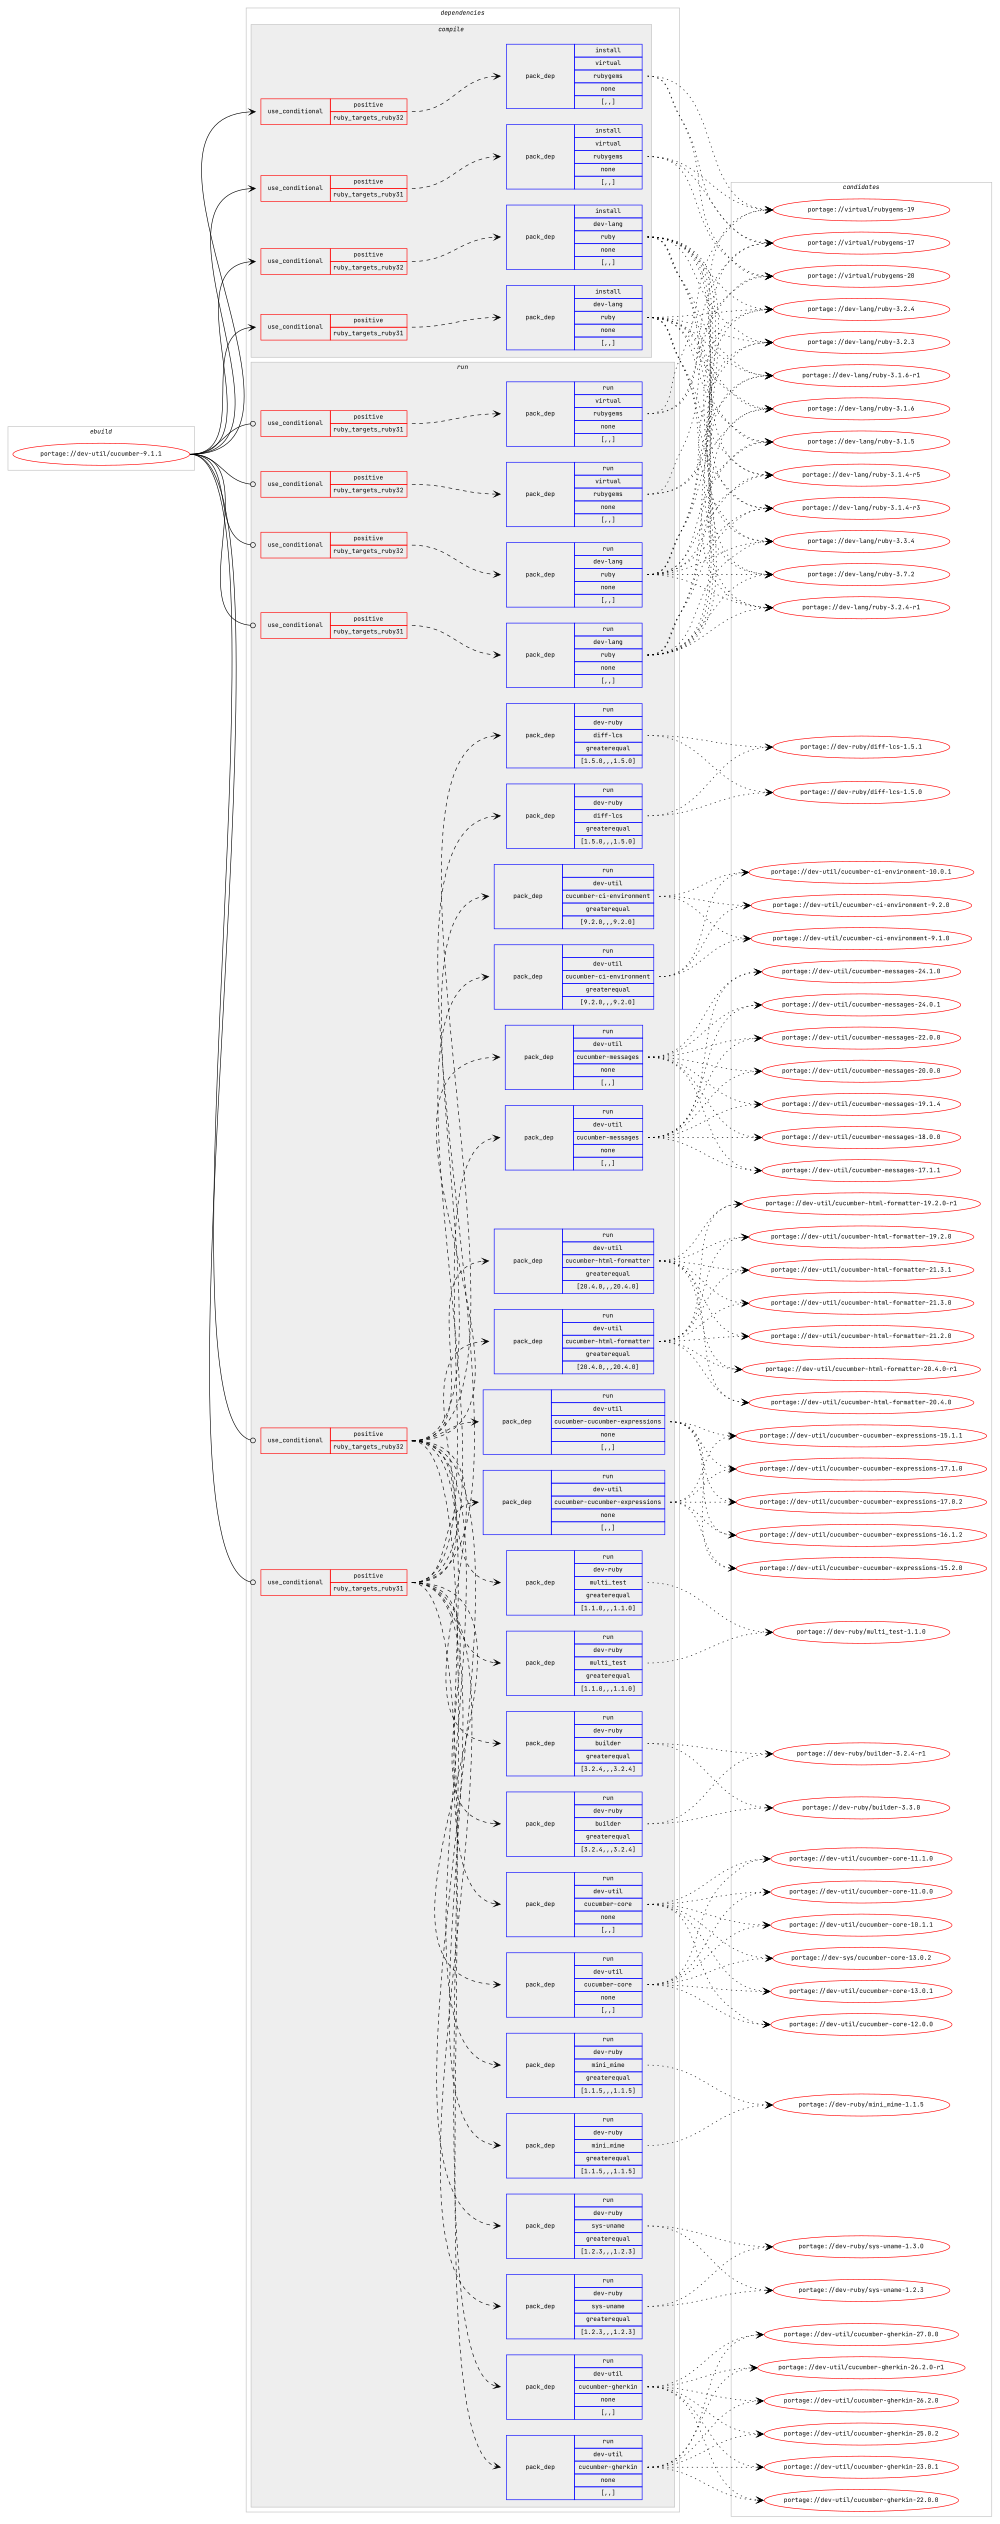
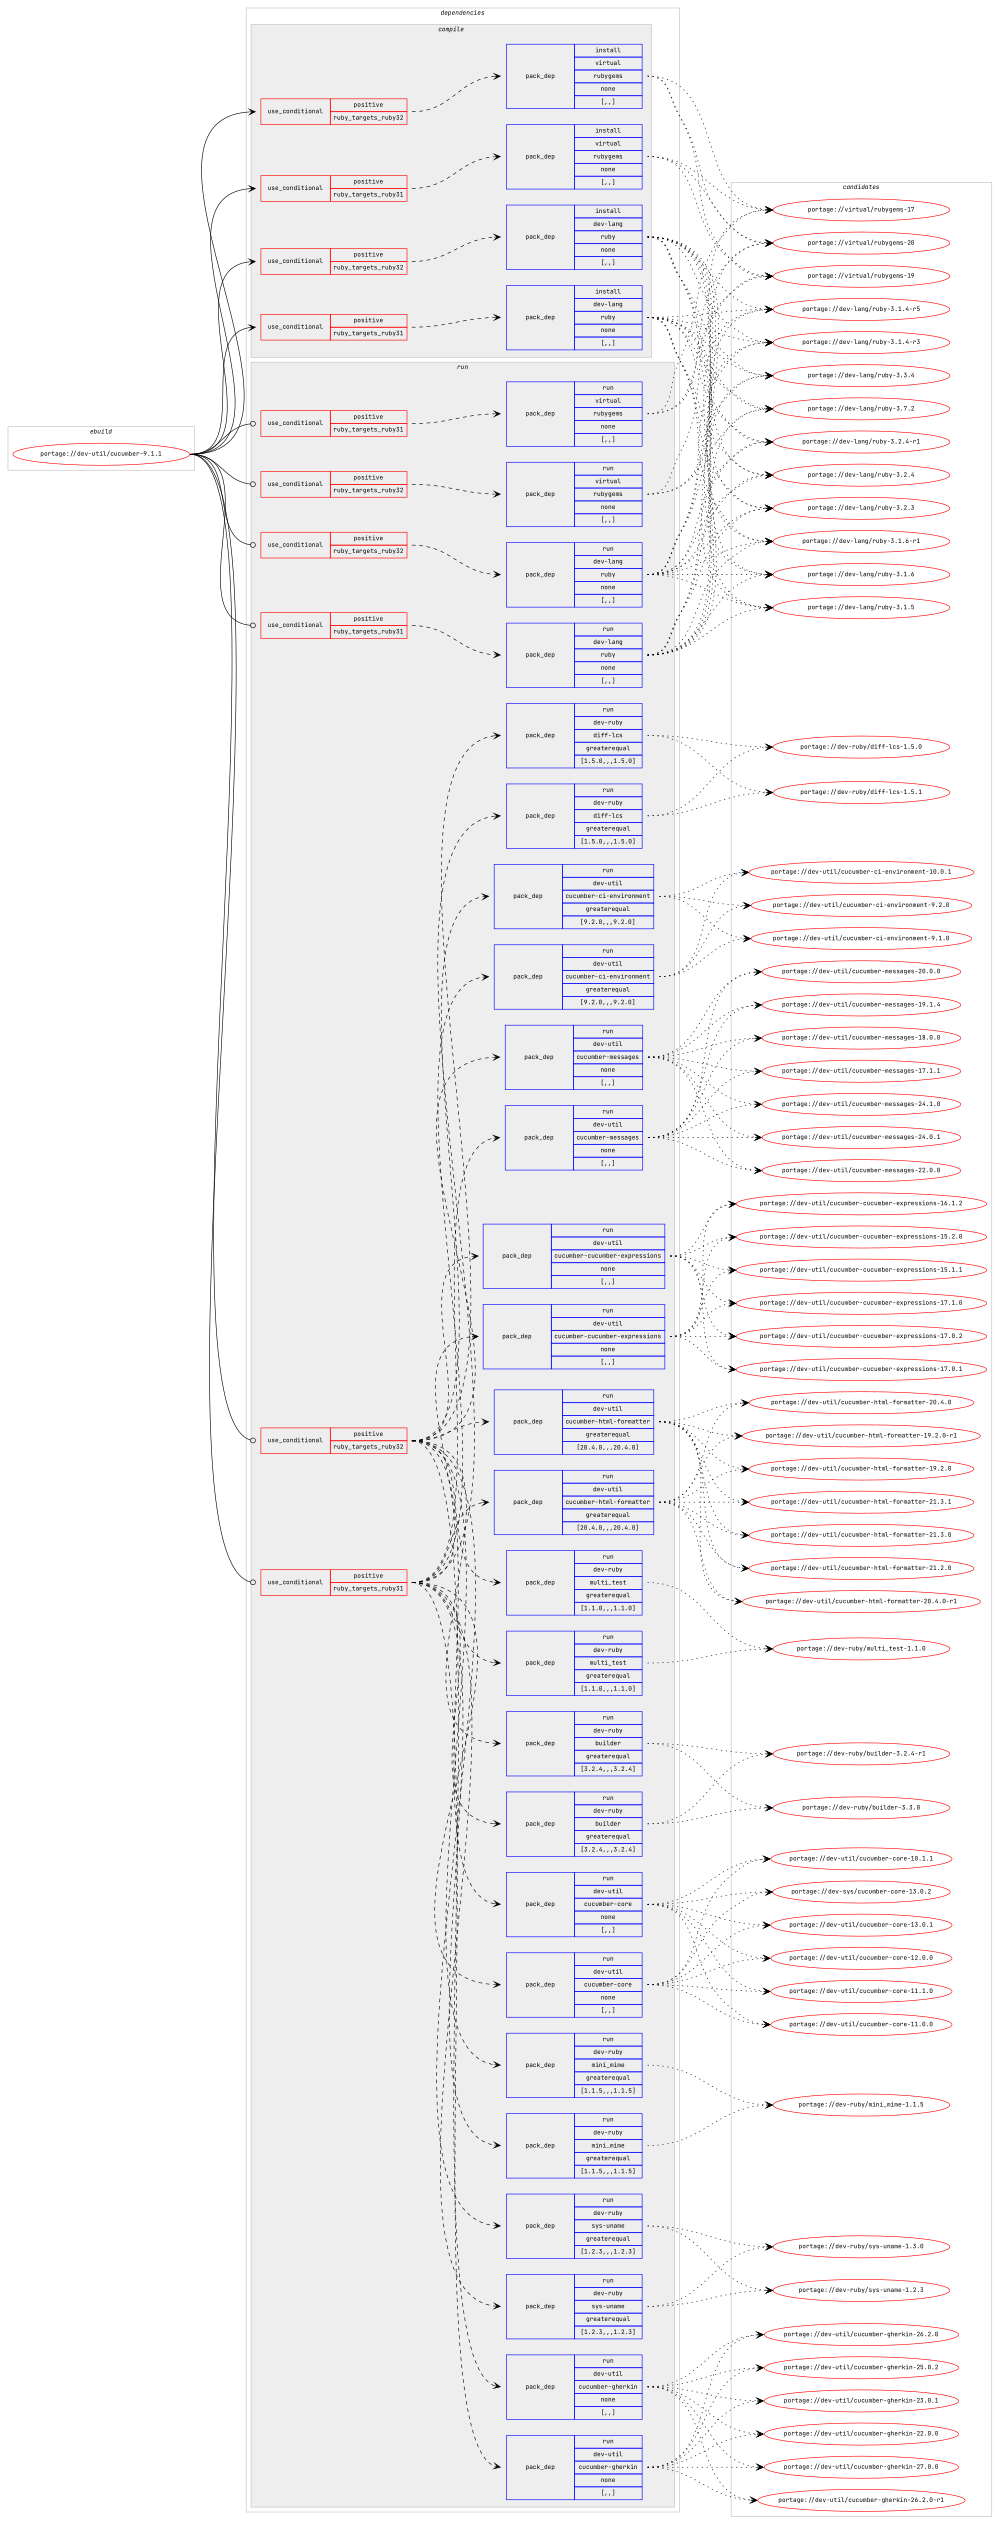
none -> (861, 1370)
